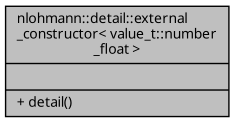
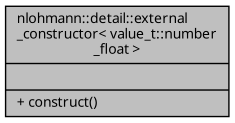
(45, 103) -> (57, 103)
